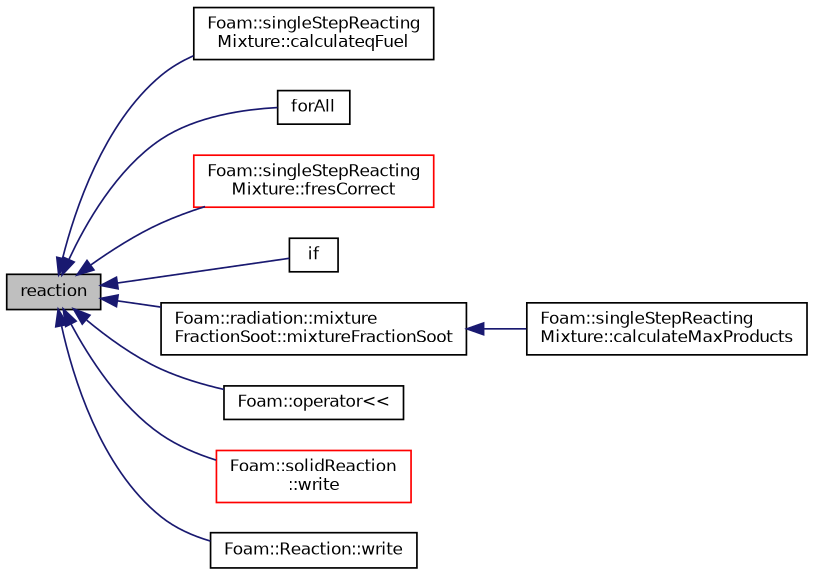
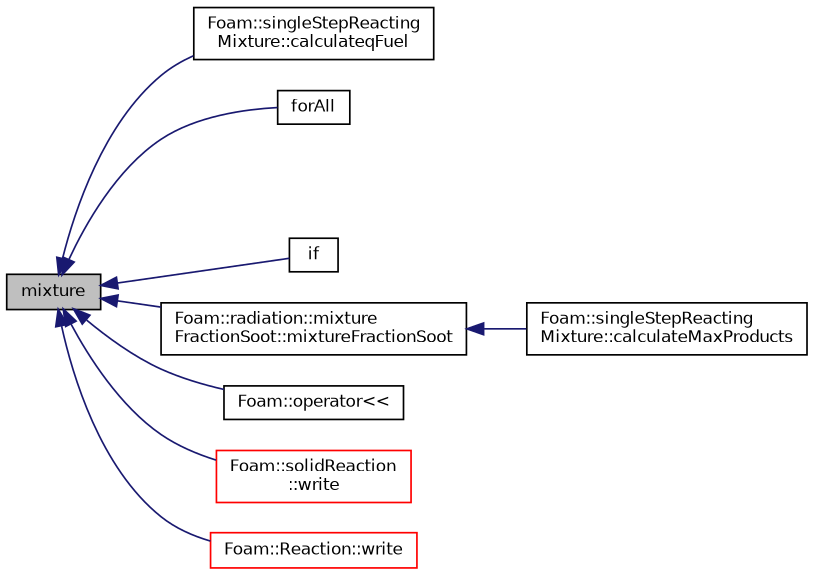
(314, 181) -> none
(54, 292) -> (54, 292)
(314, 550) -> (314, 550)
